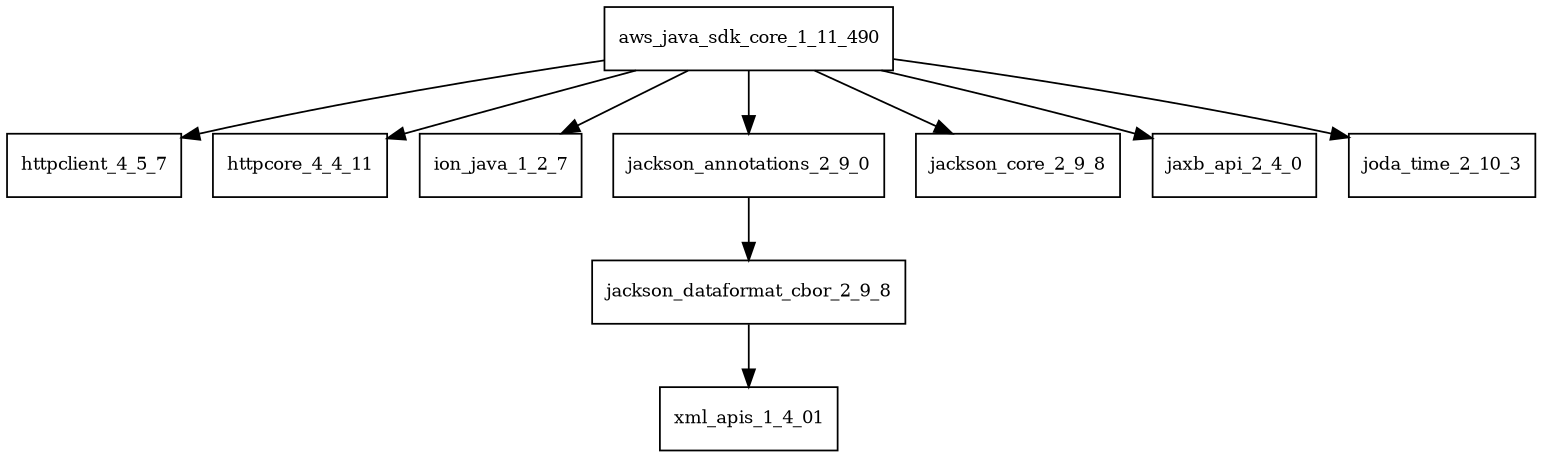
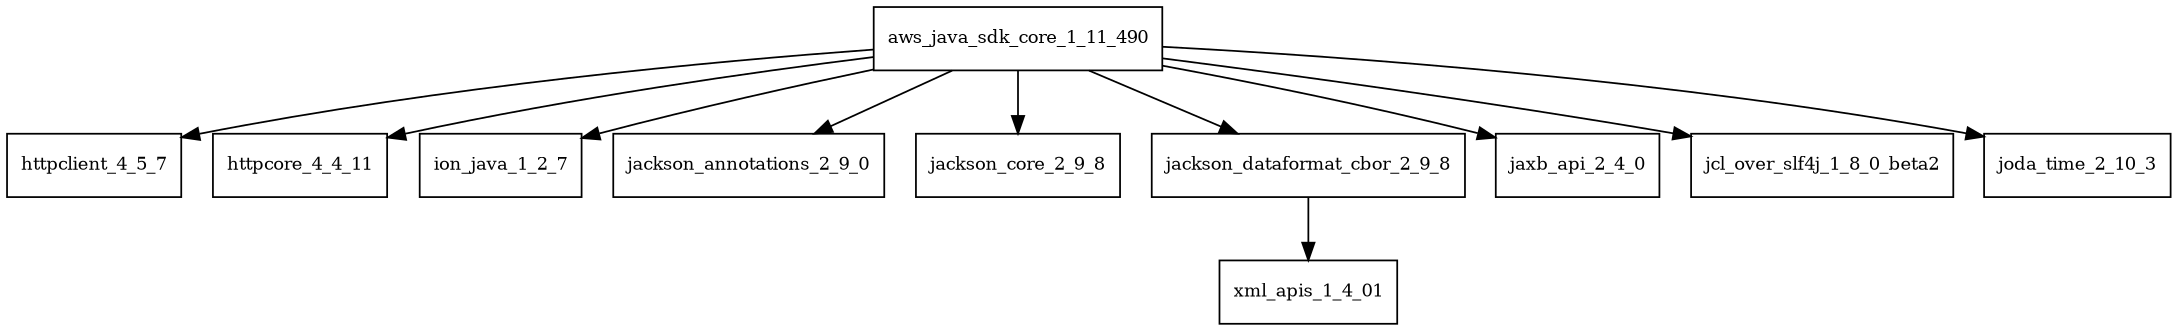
none -> (1822, 165)
(749, 220) -> (1155, 99)
